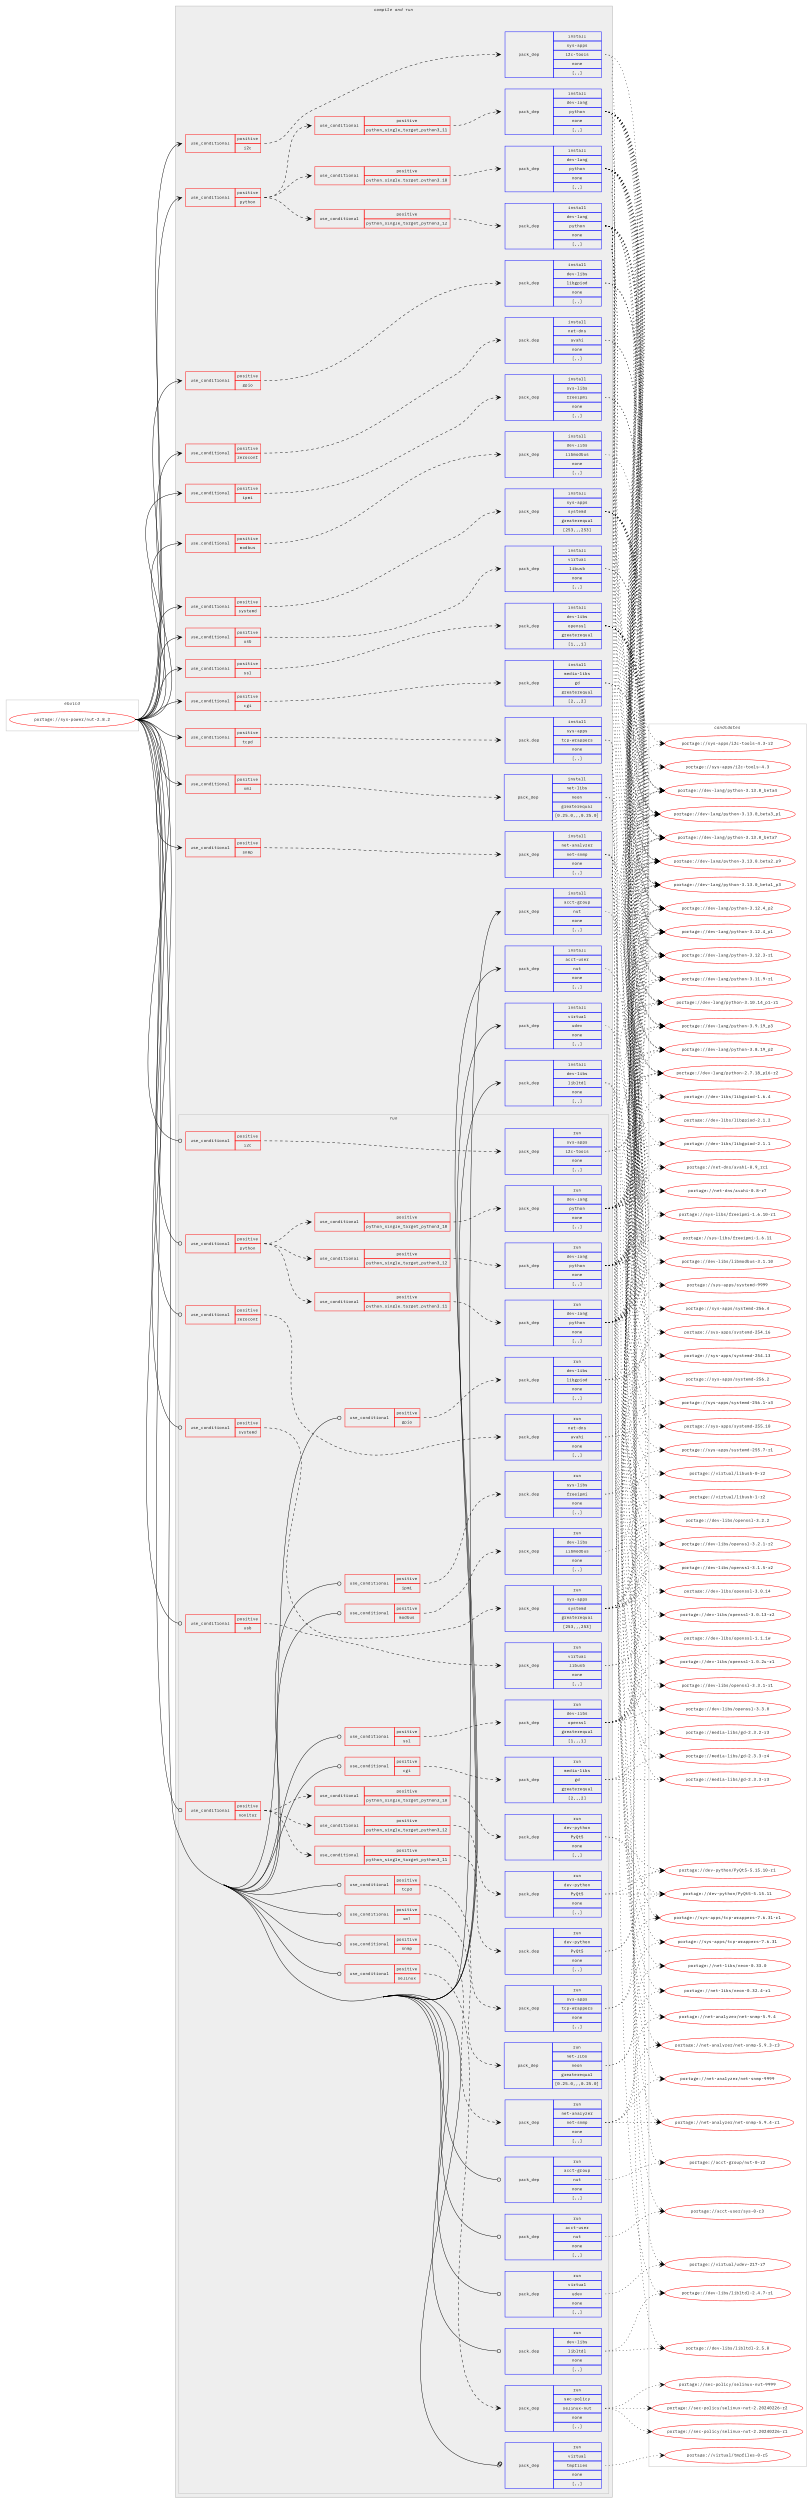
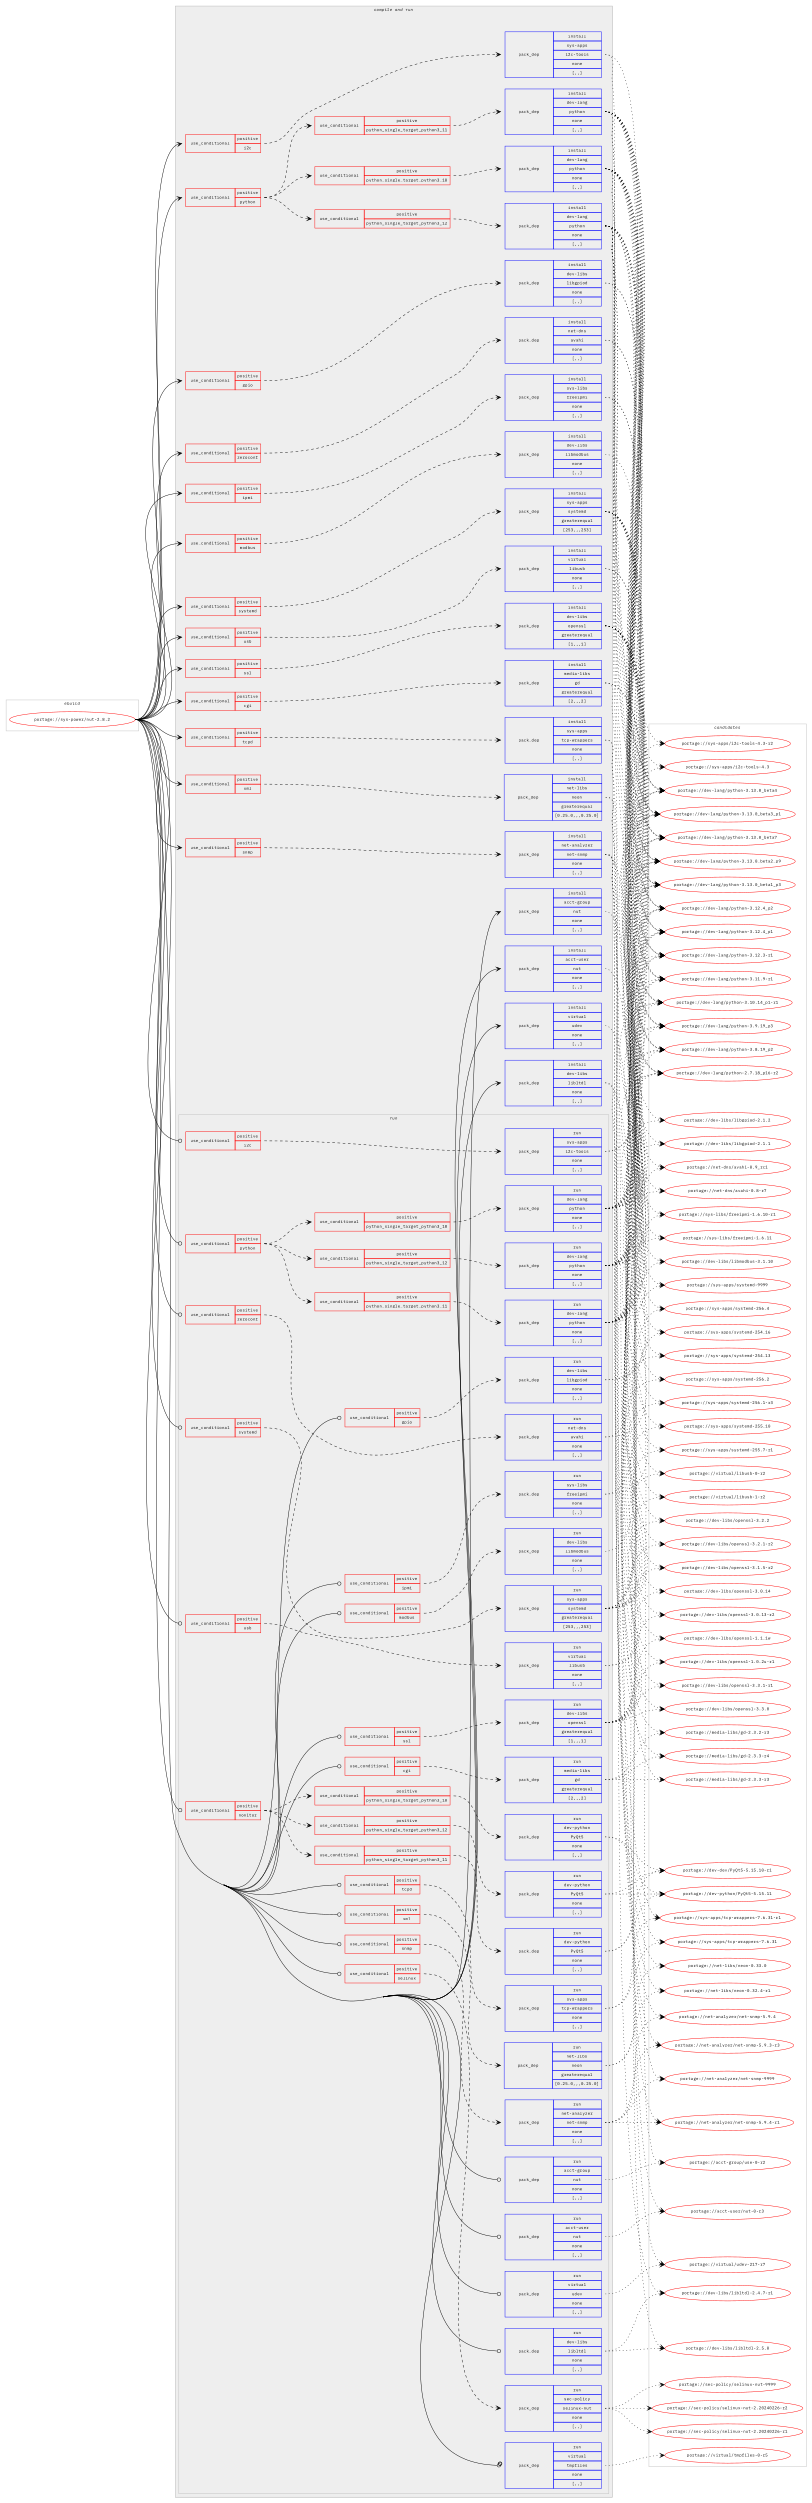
(728, 1097) -> none
(728, 1870) -> (728, 1870)
(728, 2163) -> (728, 2163)
(728, 2212) -> (728, 2212)
